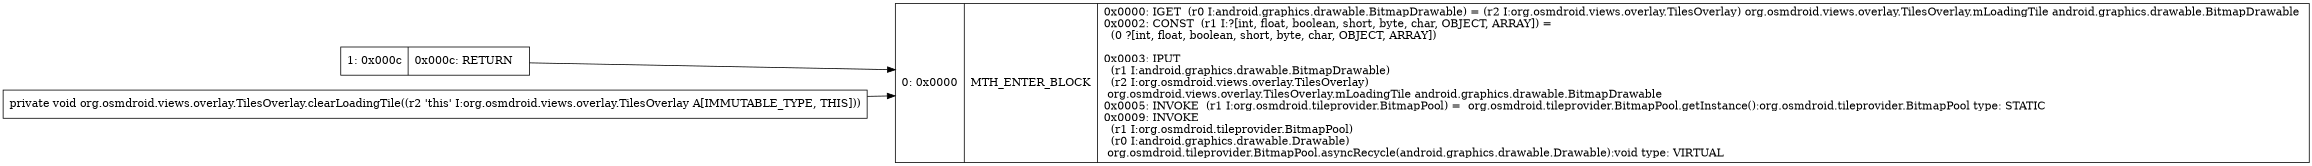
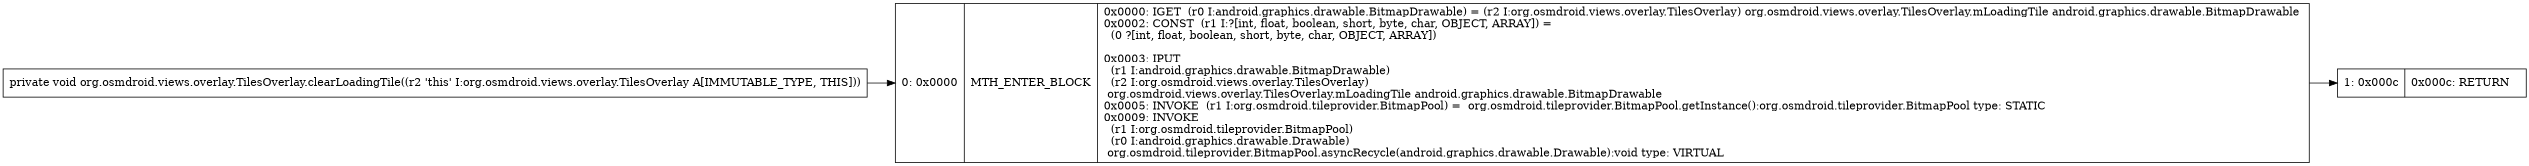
(709, 66) -> (2319, 83)
